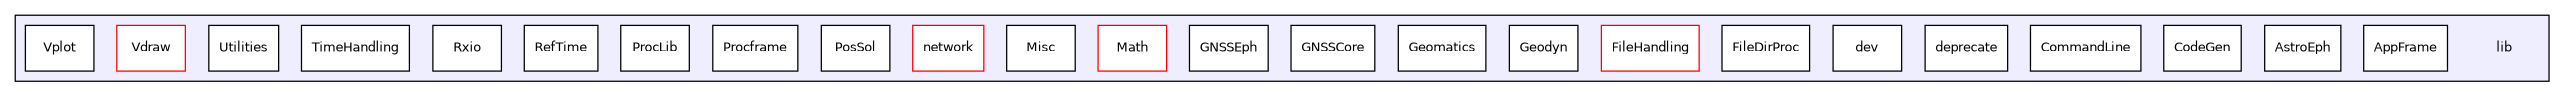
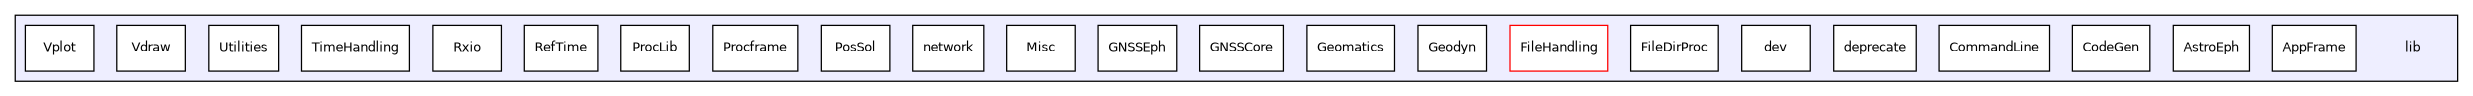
(151, 48) -> (151, 48)
(948, 48) -> (948, 48)
(1132, 48) -> none
